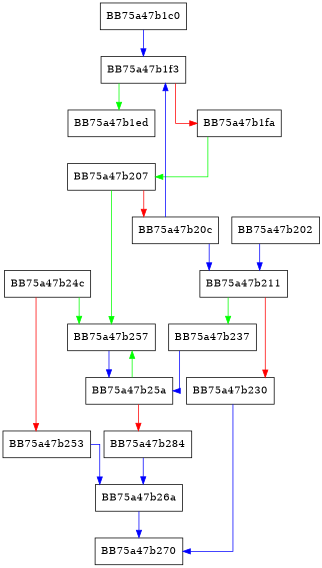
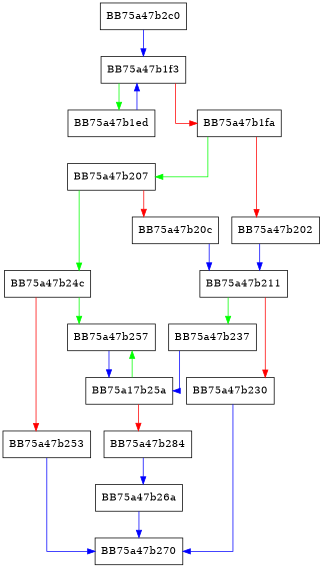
(143, 16) -> (143, 16)
(165, 154) -> (137, 100)
none -> (257, 173)
(111, 253) -> (79, 227)
(129, 391) -> (129, 391)
(100, 456) -> (47, 525)
